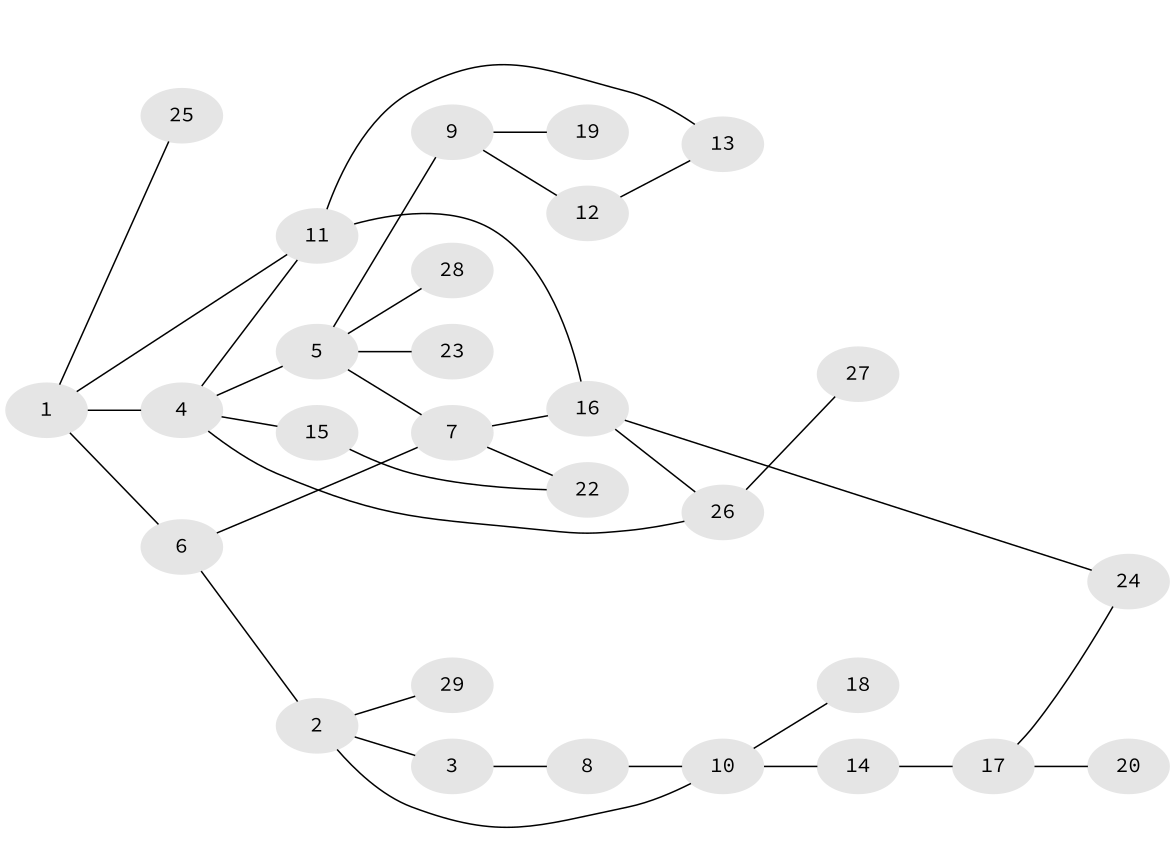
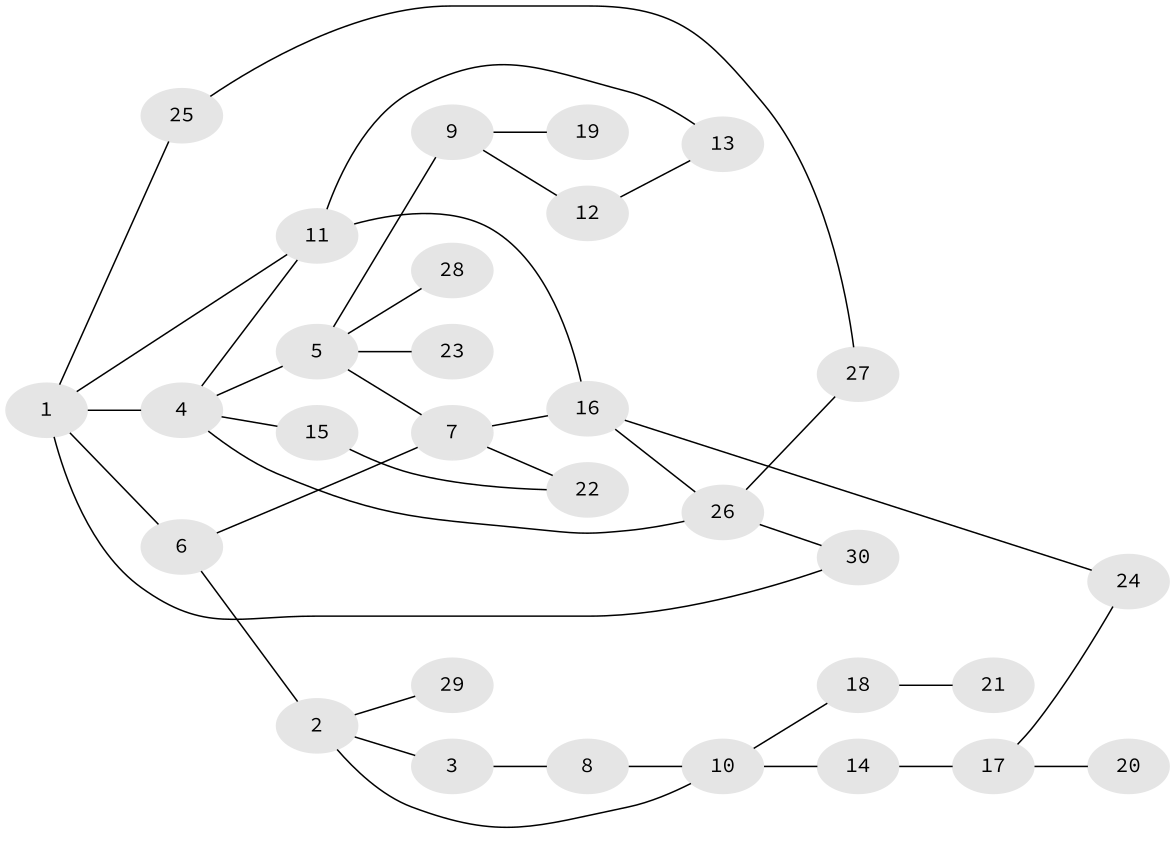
none -> (626, 8)
none -> (858, 558)
none -> (993, 685)
